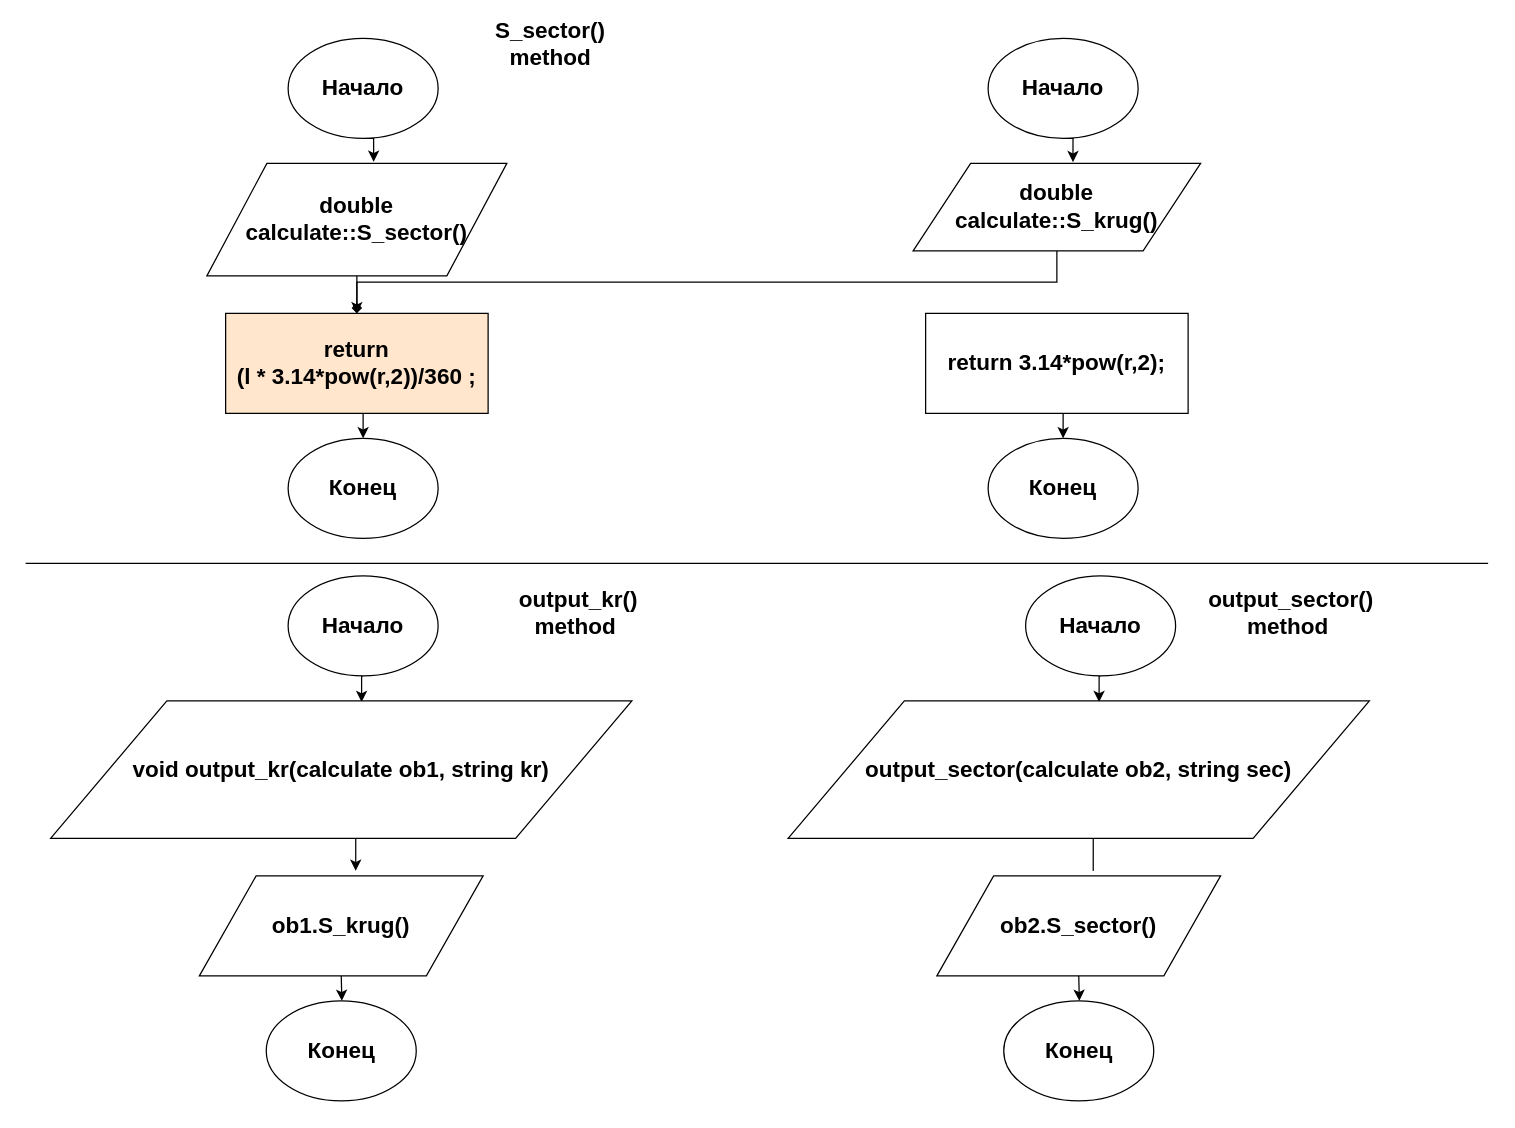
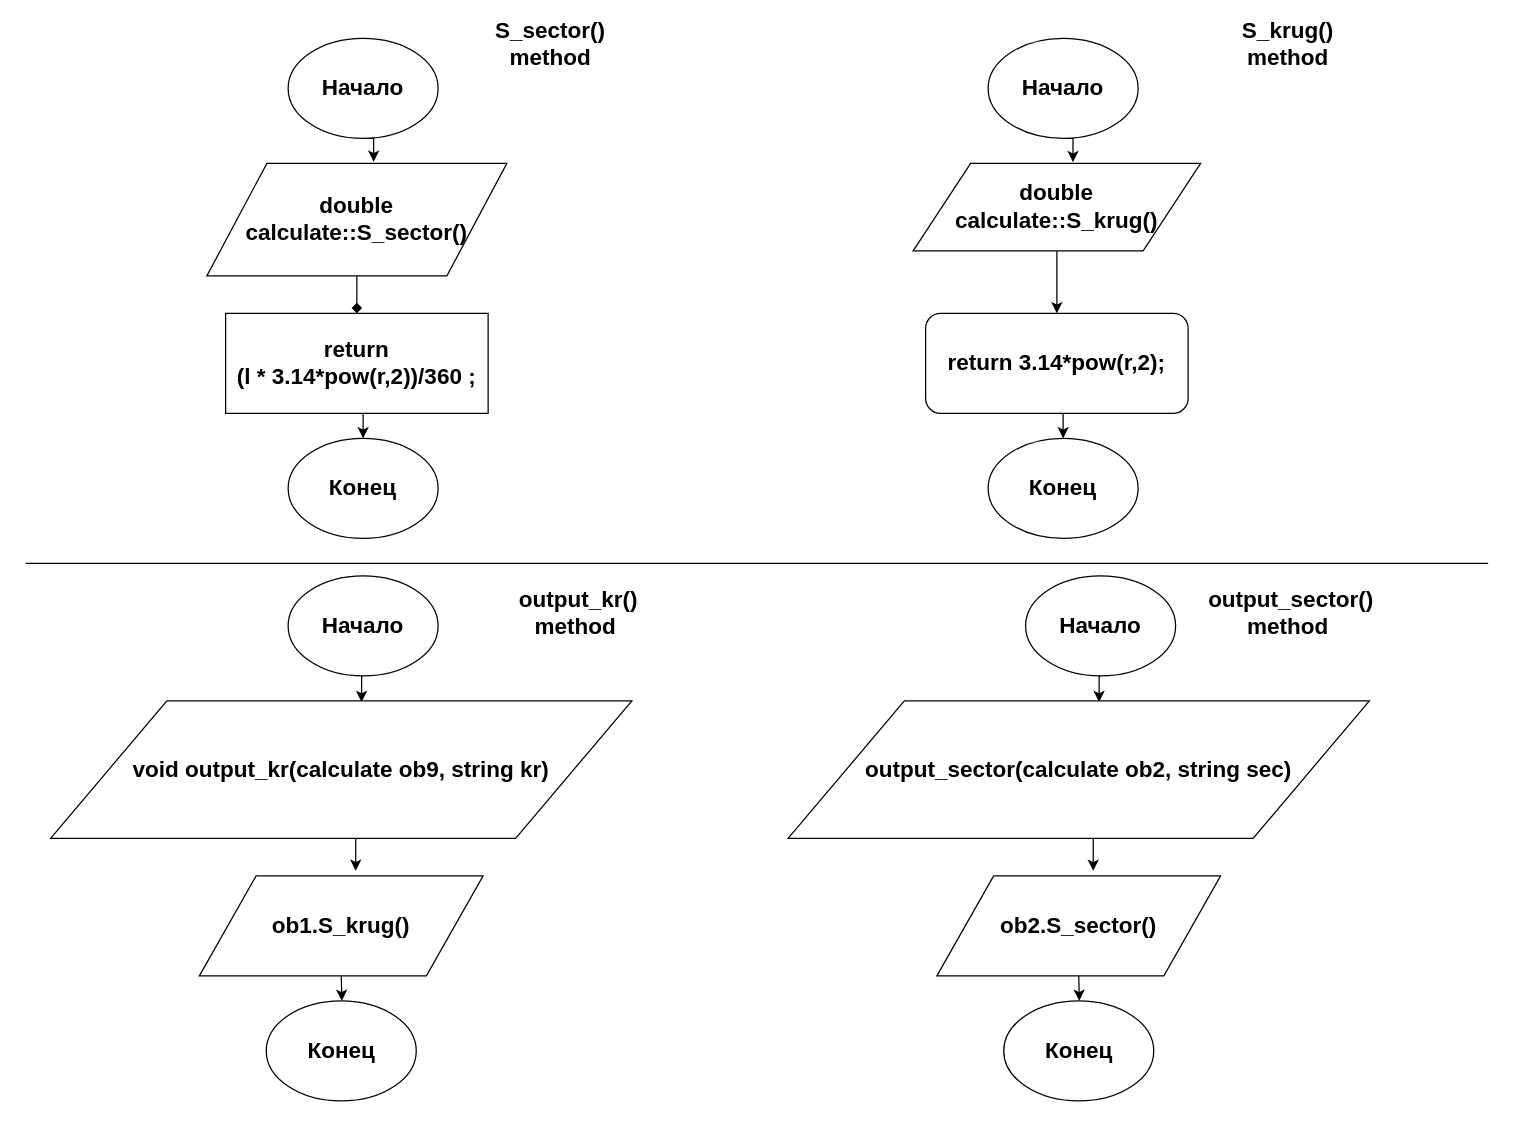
none -> (1288, 44)
(710, 282) -> (1057, 292)
(357, 363) -> (357, 363)
(1057, 363) -> (1057, 363)
(341, 769) -> (341, 769)
(1093, 865) -> (1093, 861)
